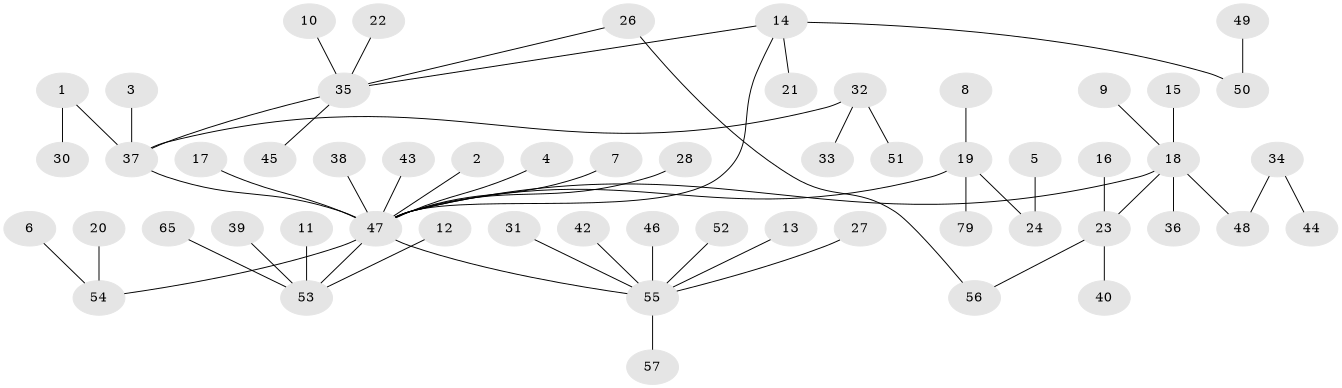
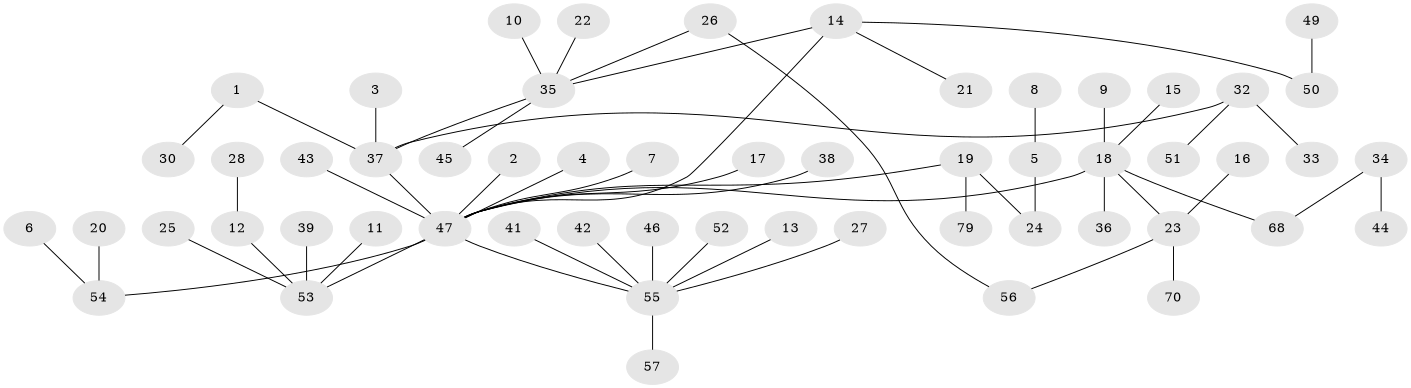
(966, 125) -> (1035, 125)
(531, 194) -> (237, 194)
(168, 229) -> (168, 229)
(514, 229) -> (514, 229)
(1243, 229) -> (1277, 229)
(1104, 298) -> (1174, 298)
